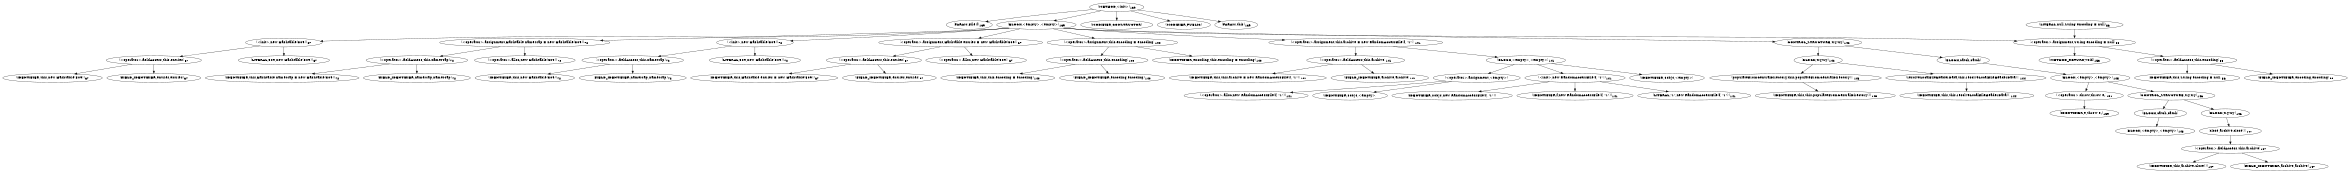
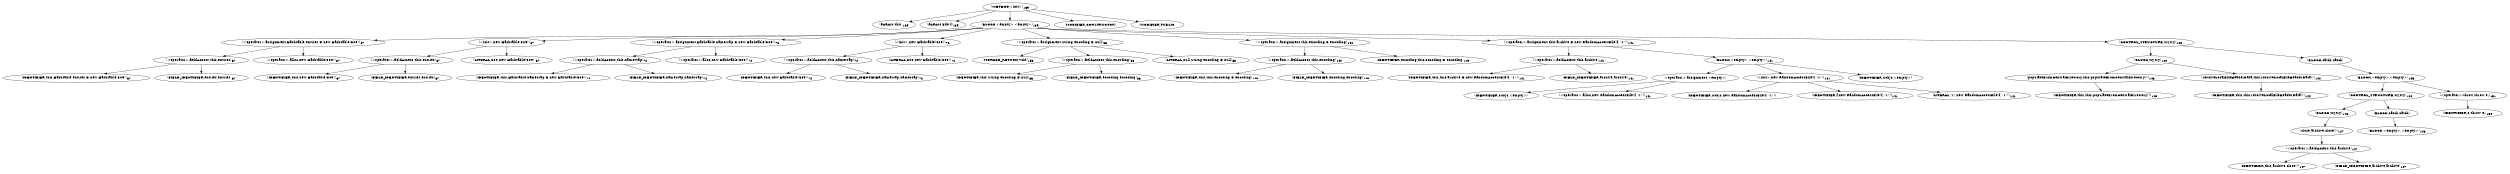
(2075, 32) -> (1131, 51)
